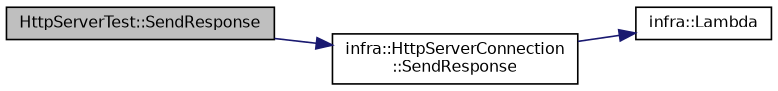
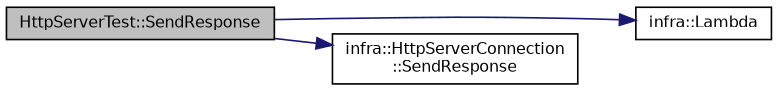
(599, 38) -> (447, 17)
